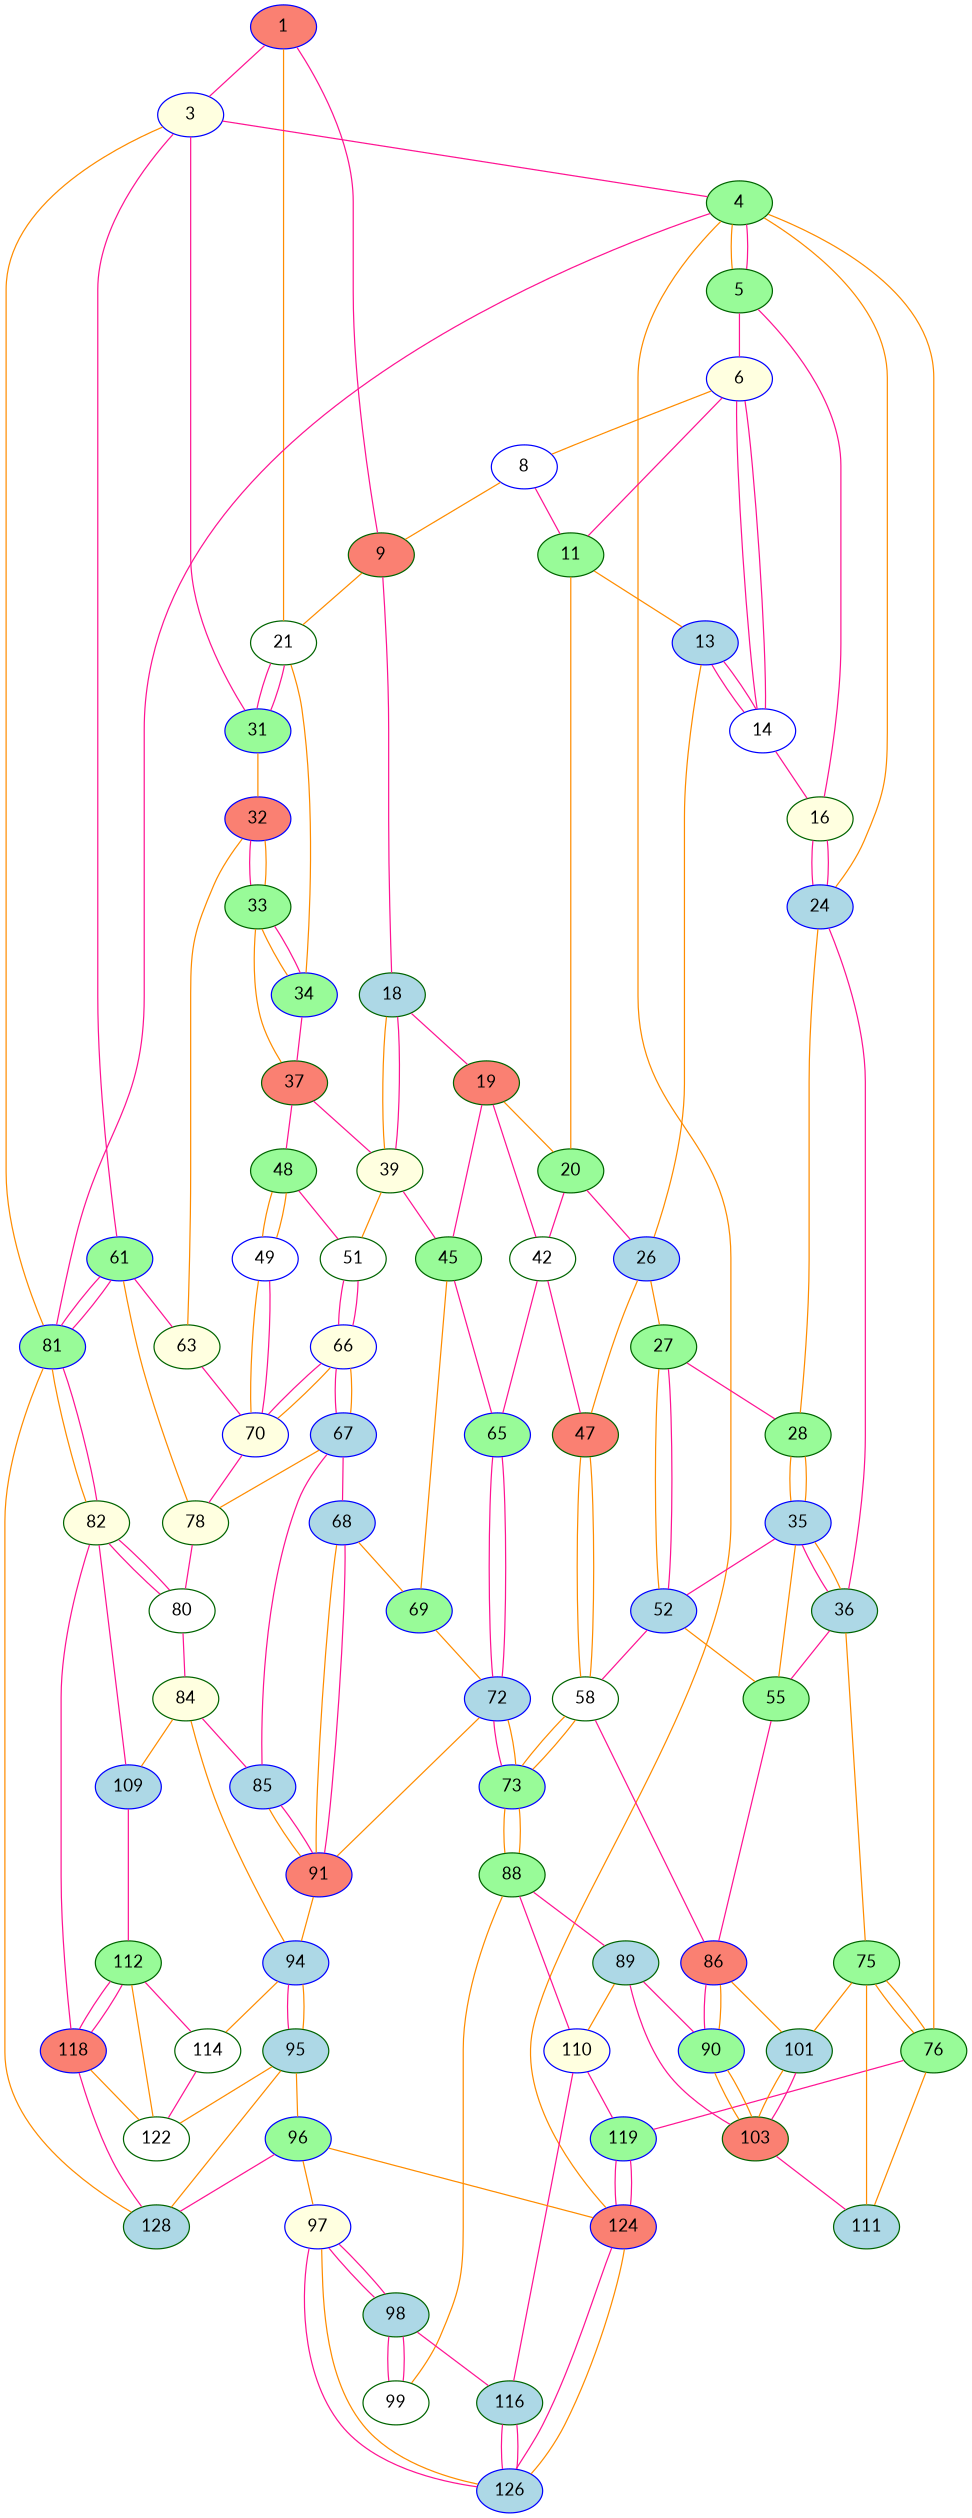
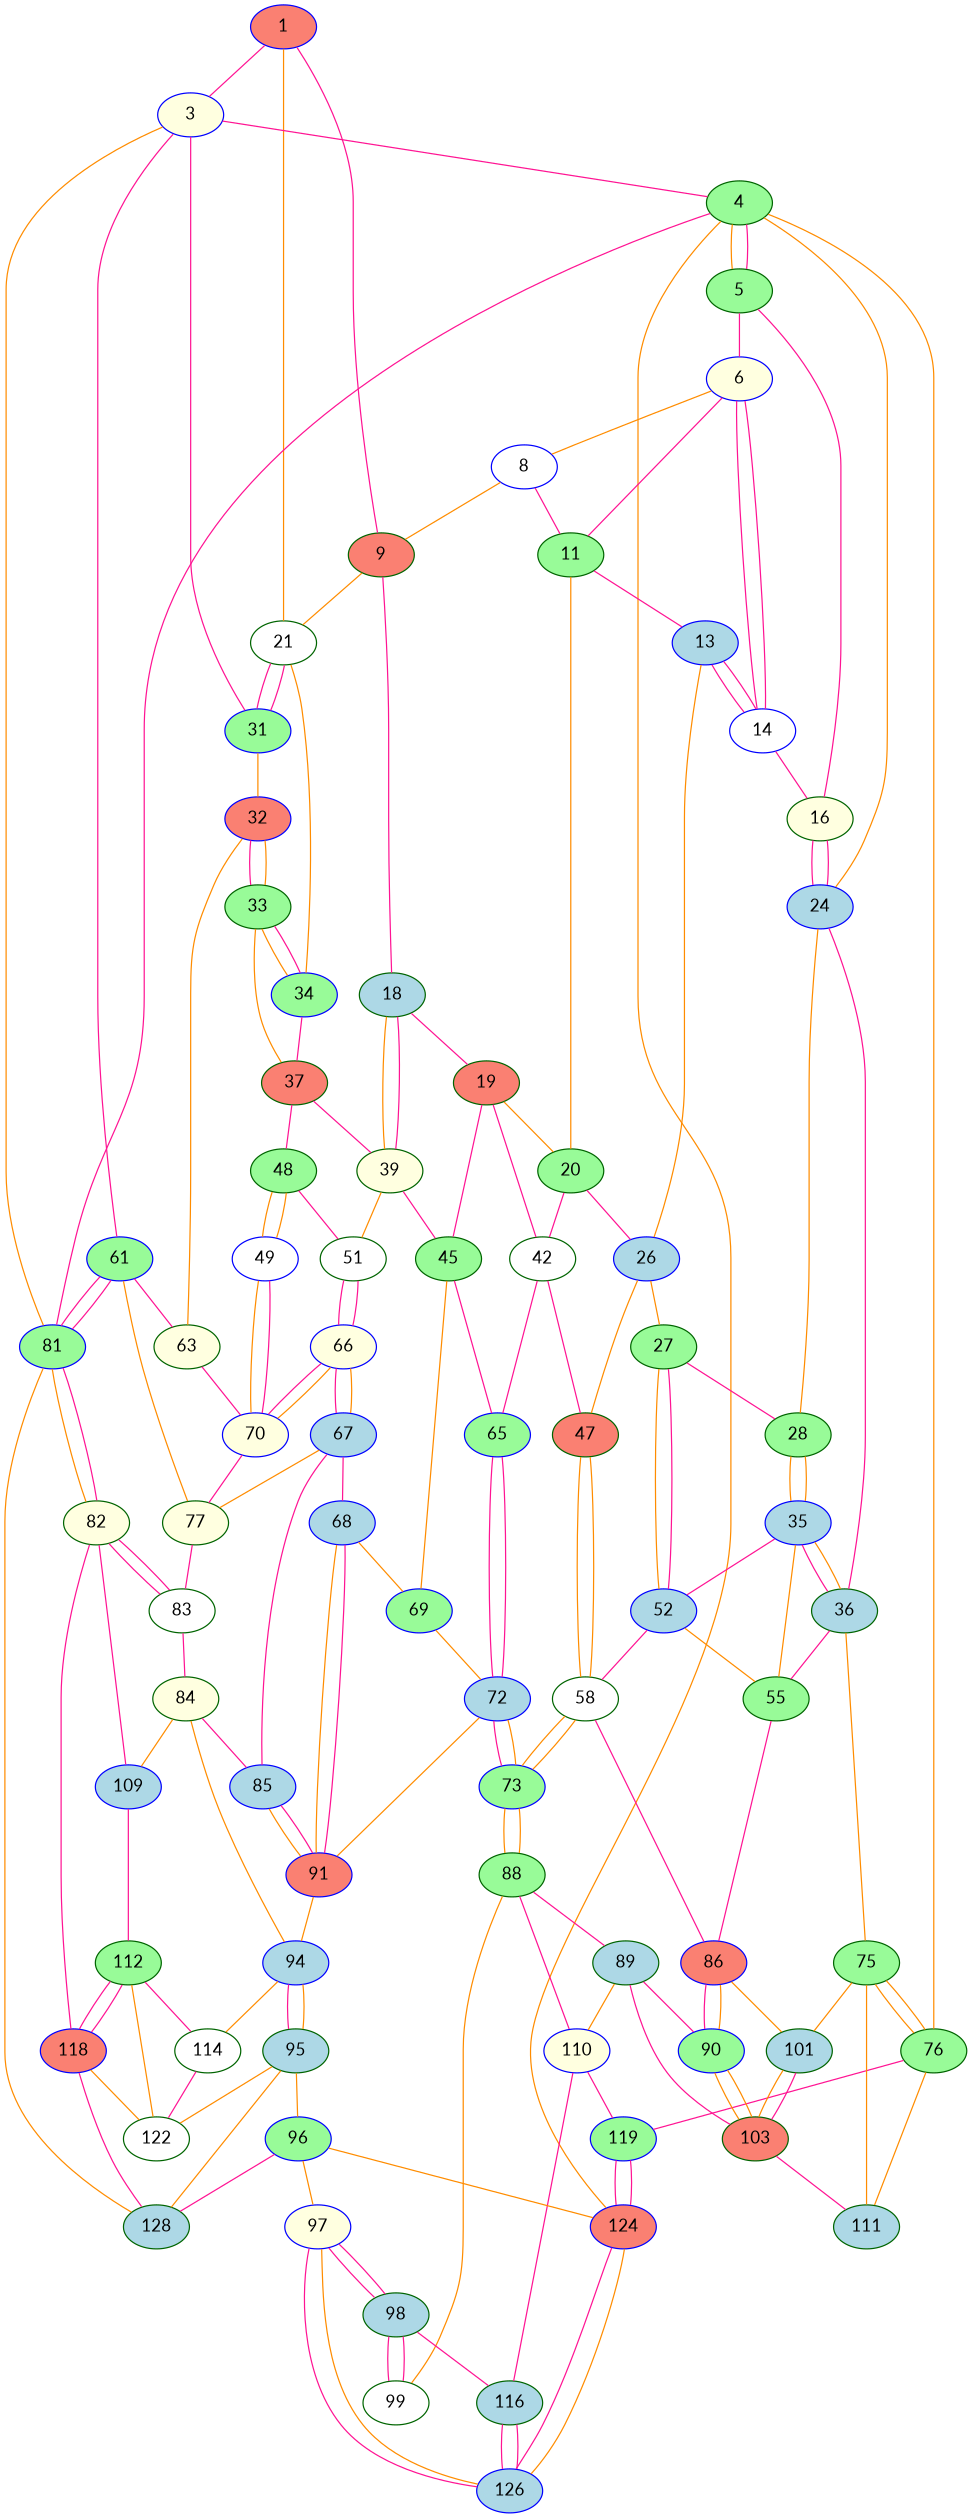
(629, 593) -> (629, 593)
(196, 1523) -> (196, 1523)
(182, 1611) -> (182, 1611)
